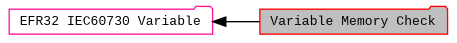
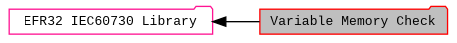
(111, 22) -> (111, 22)
